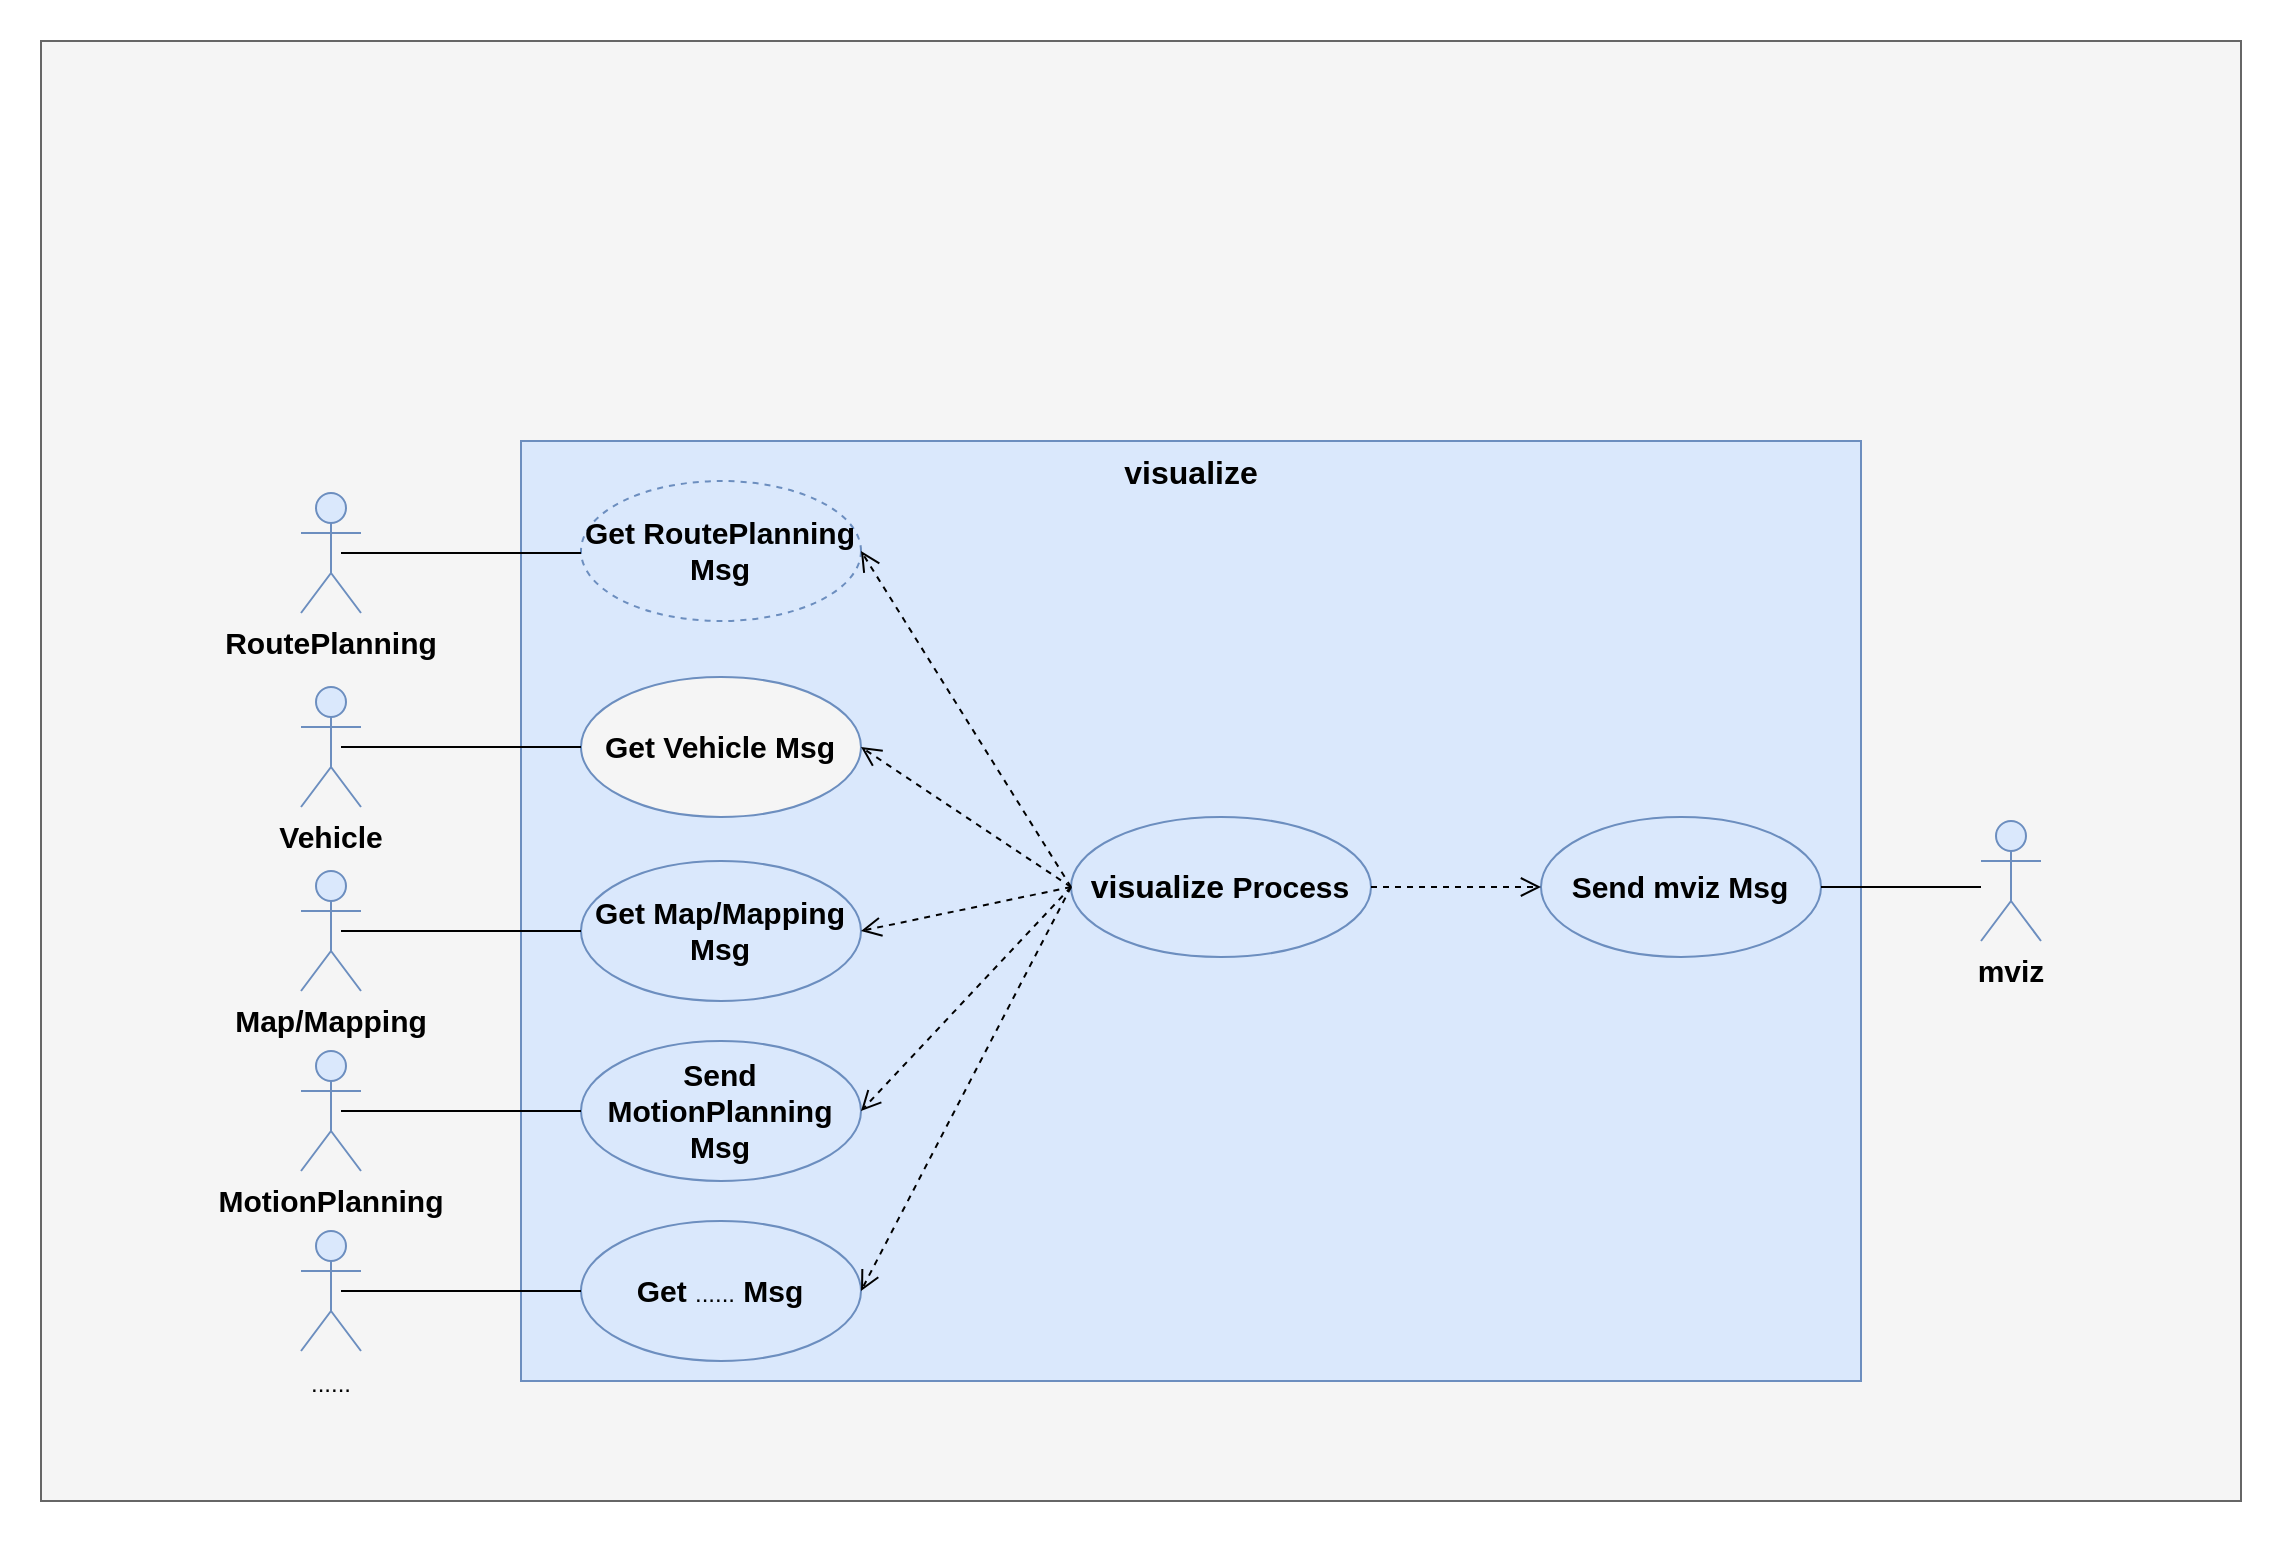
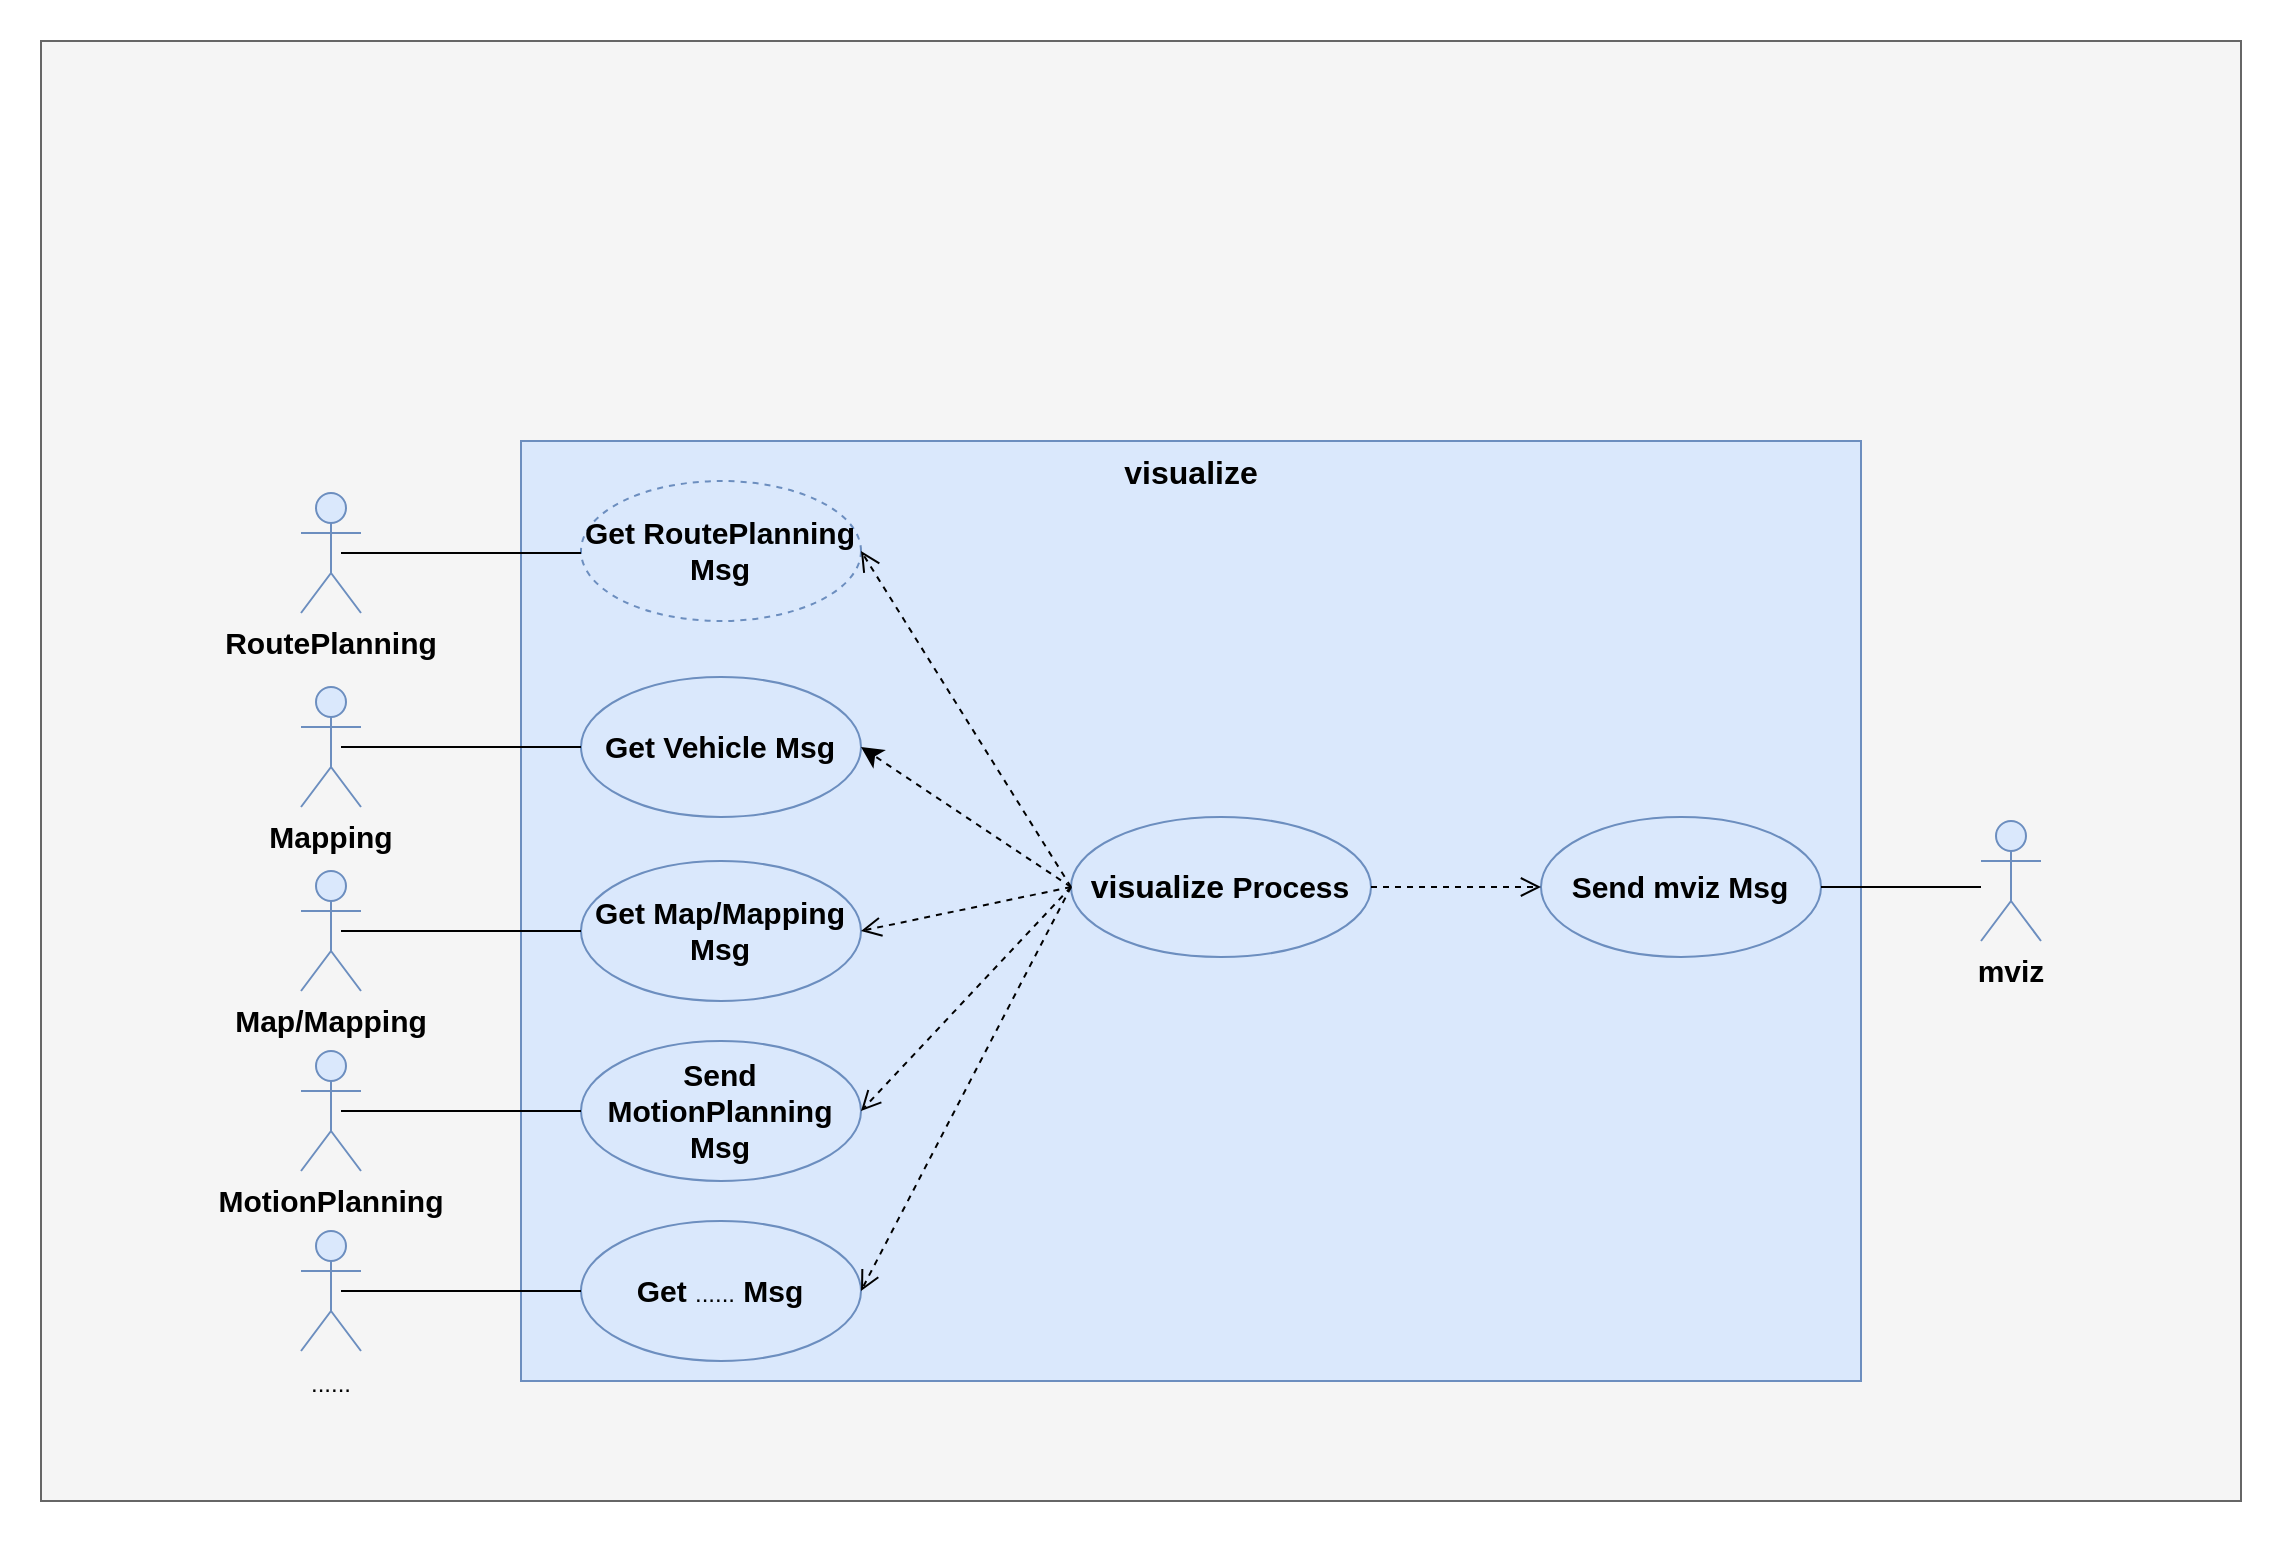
(721, 747) -> (721, 747)
(871, 753) -> (876, 757)
(332, 839) -> (332, 839)
